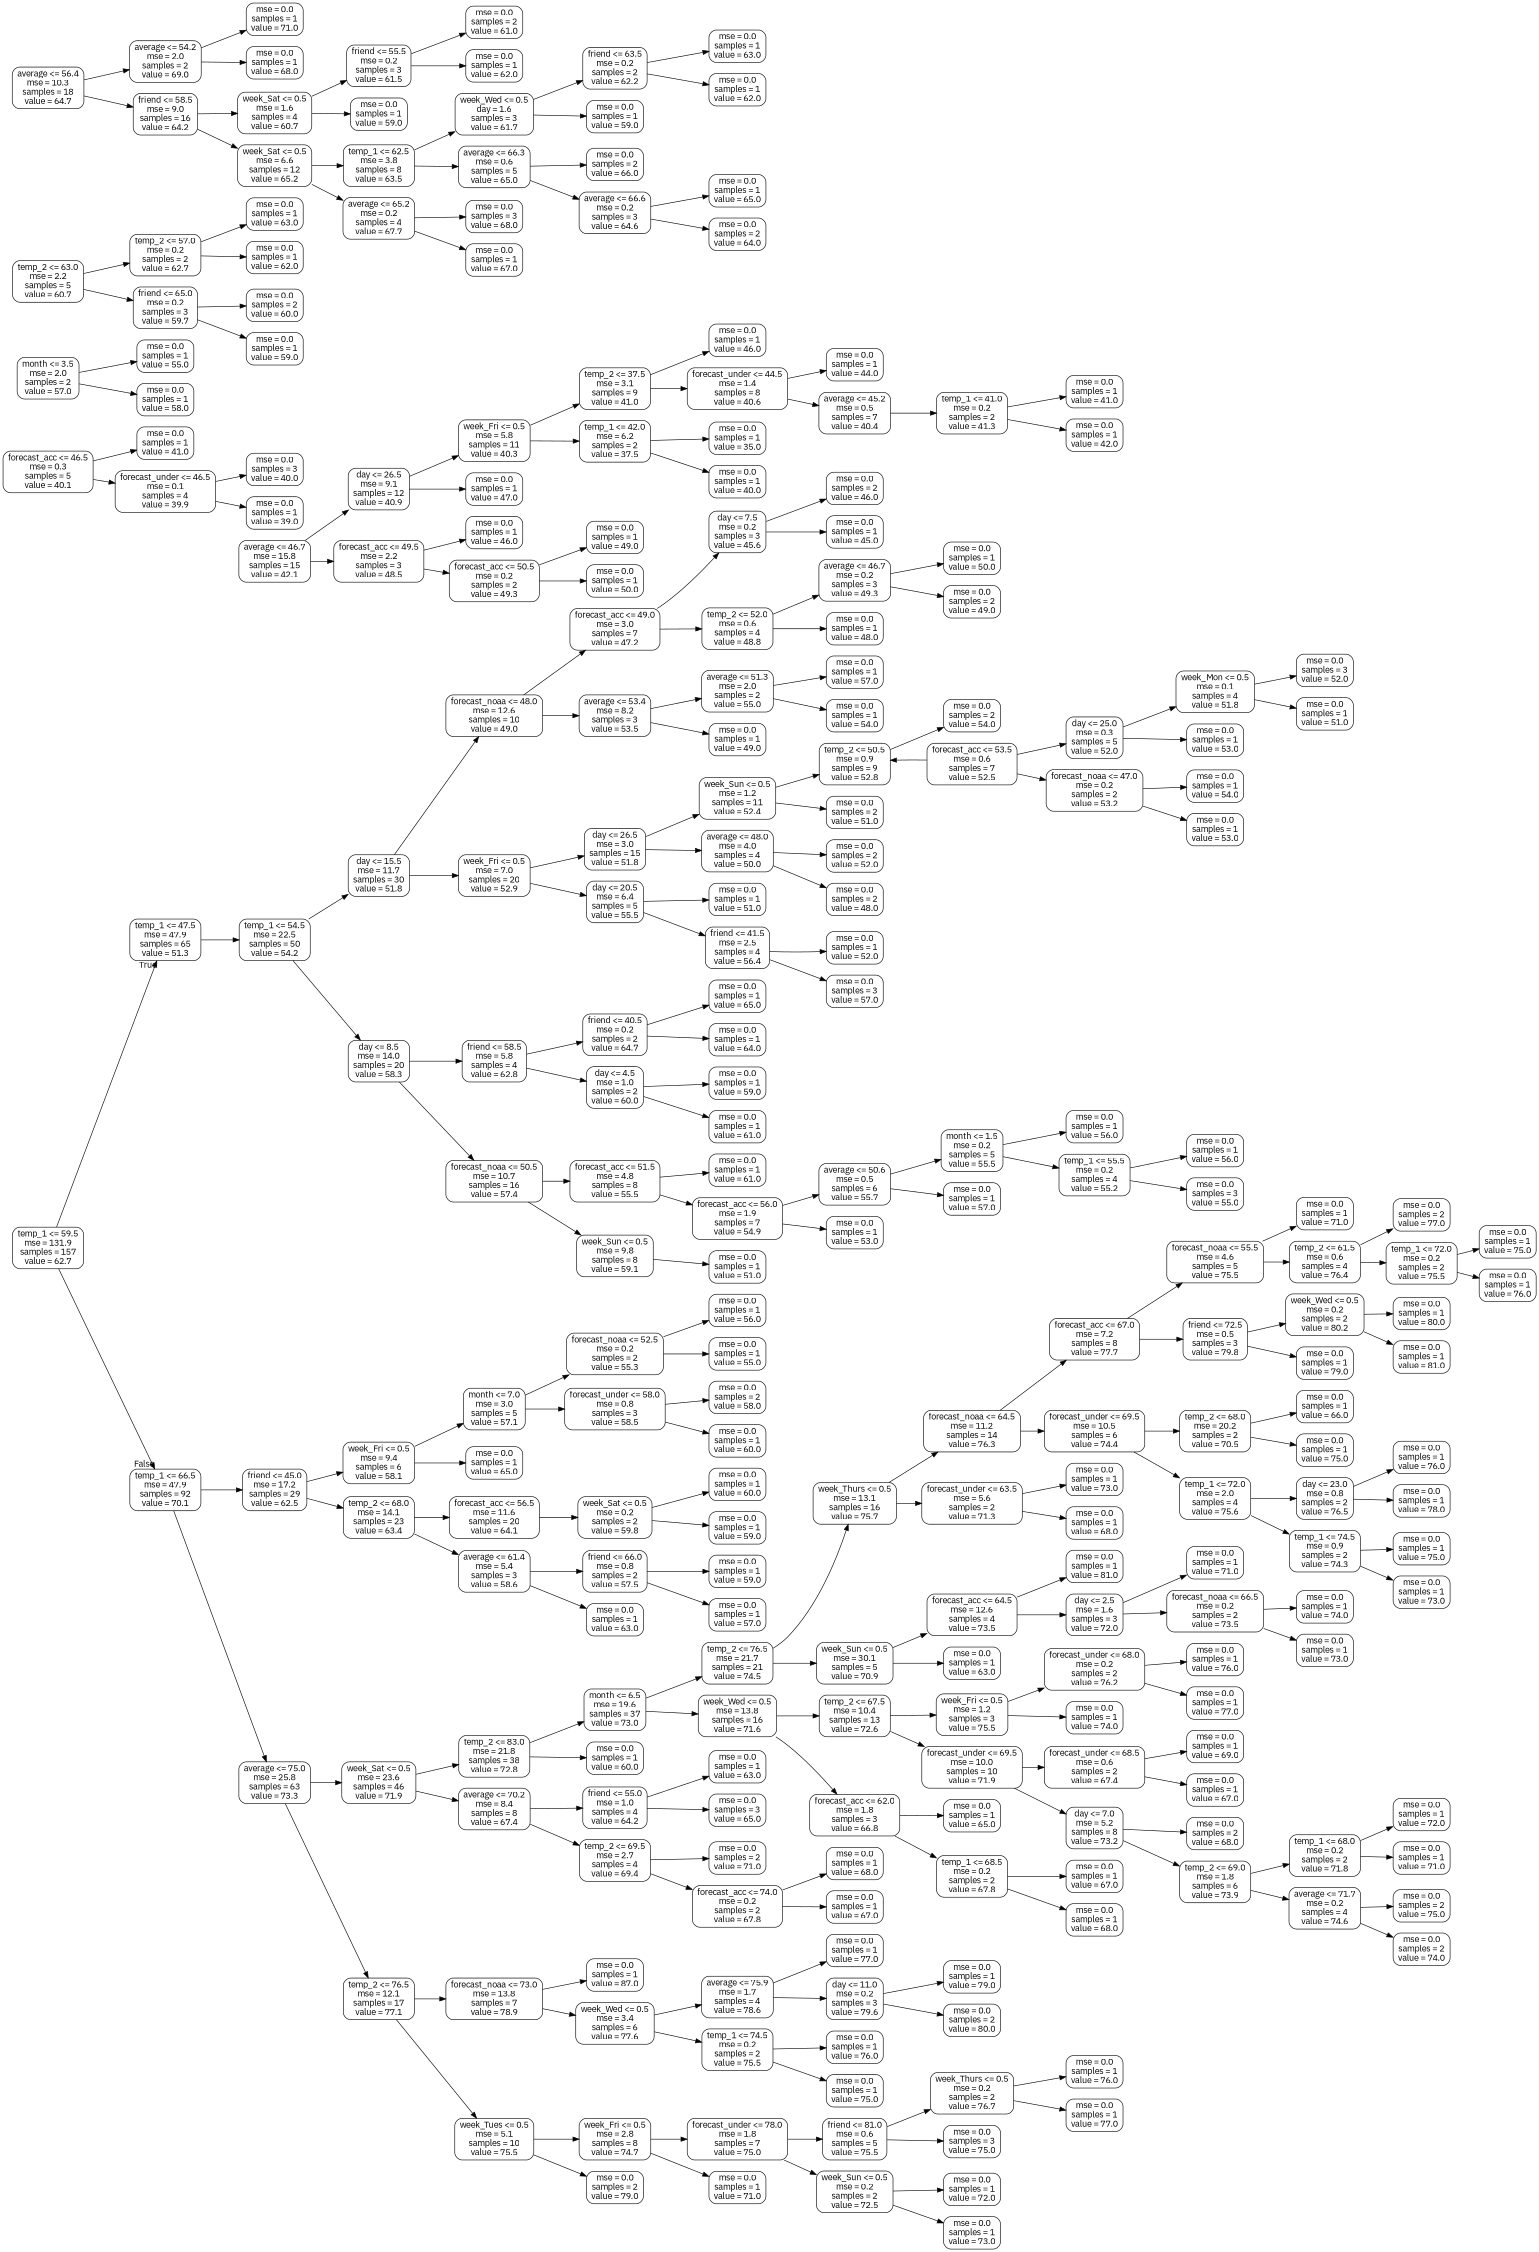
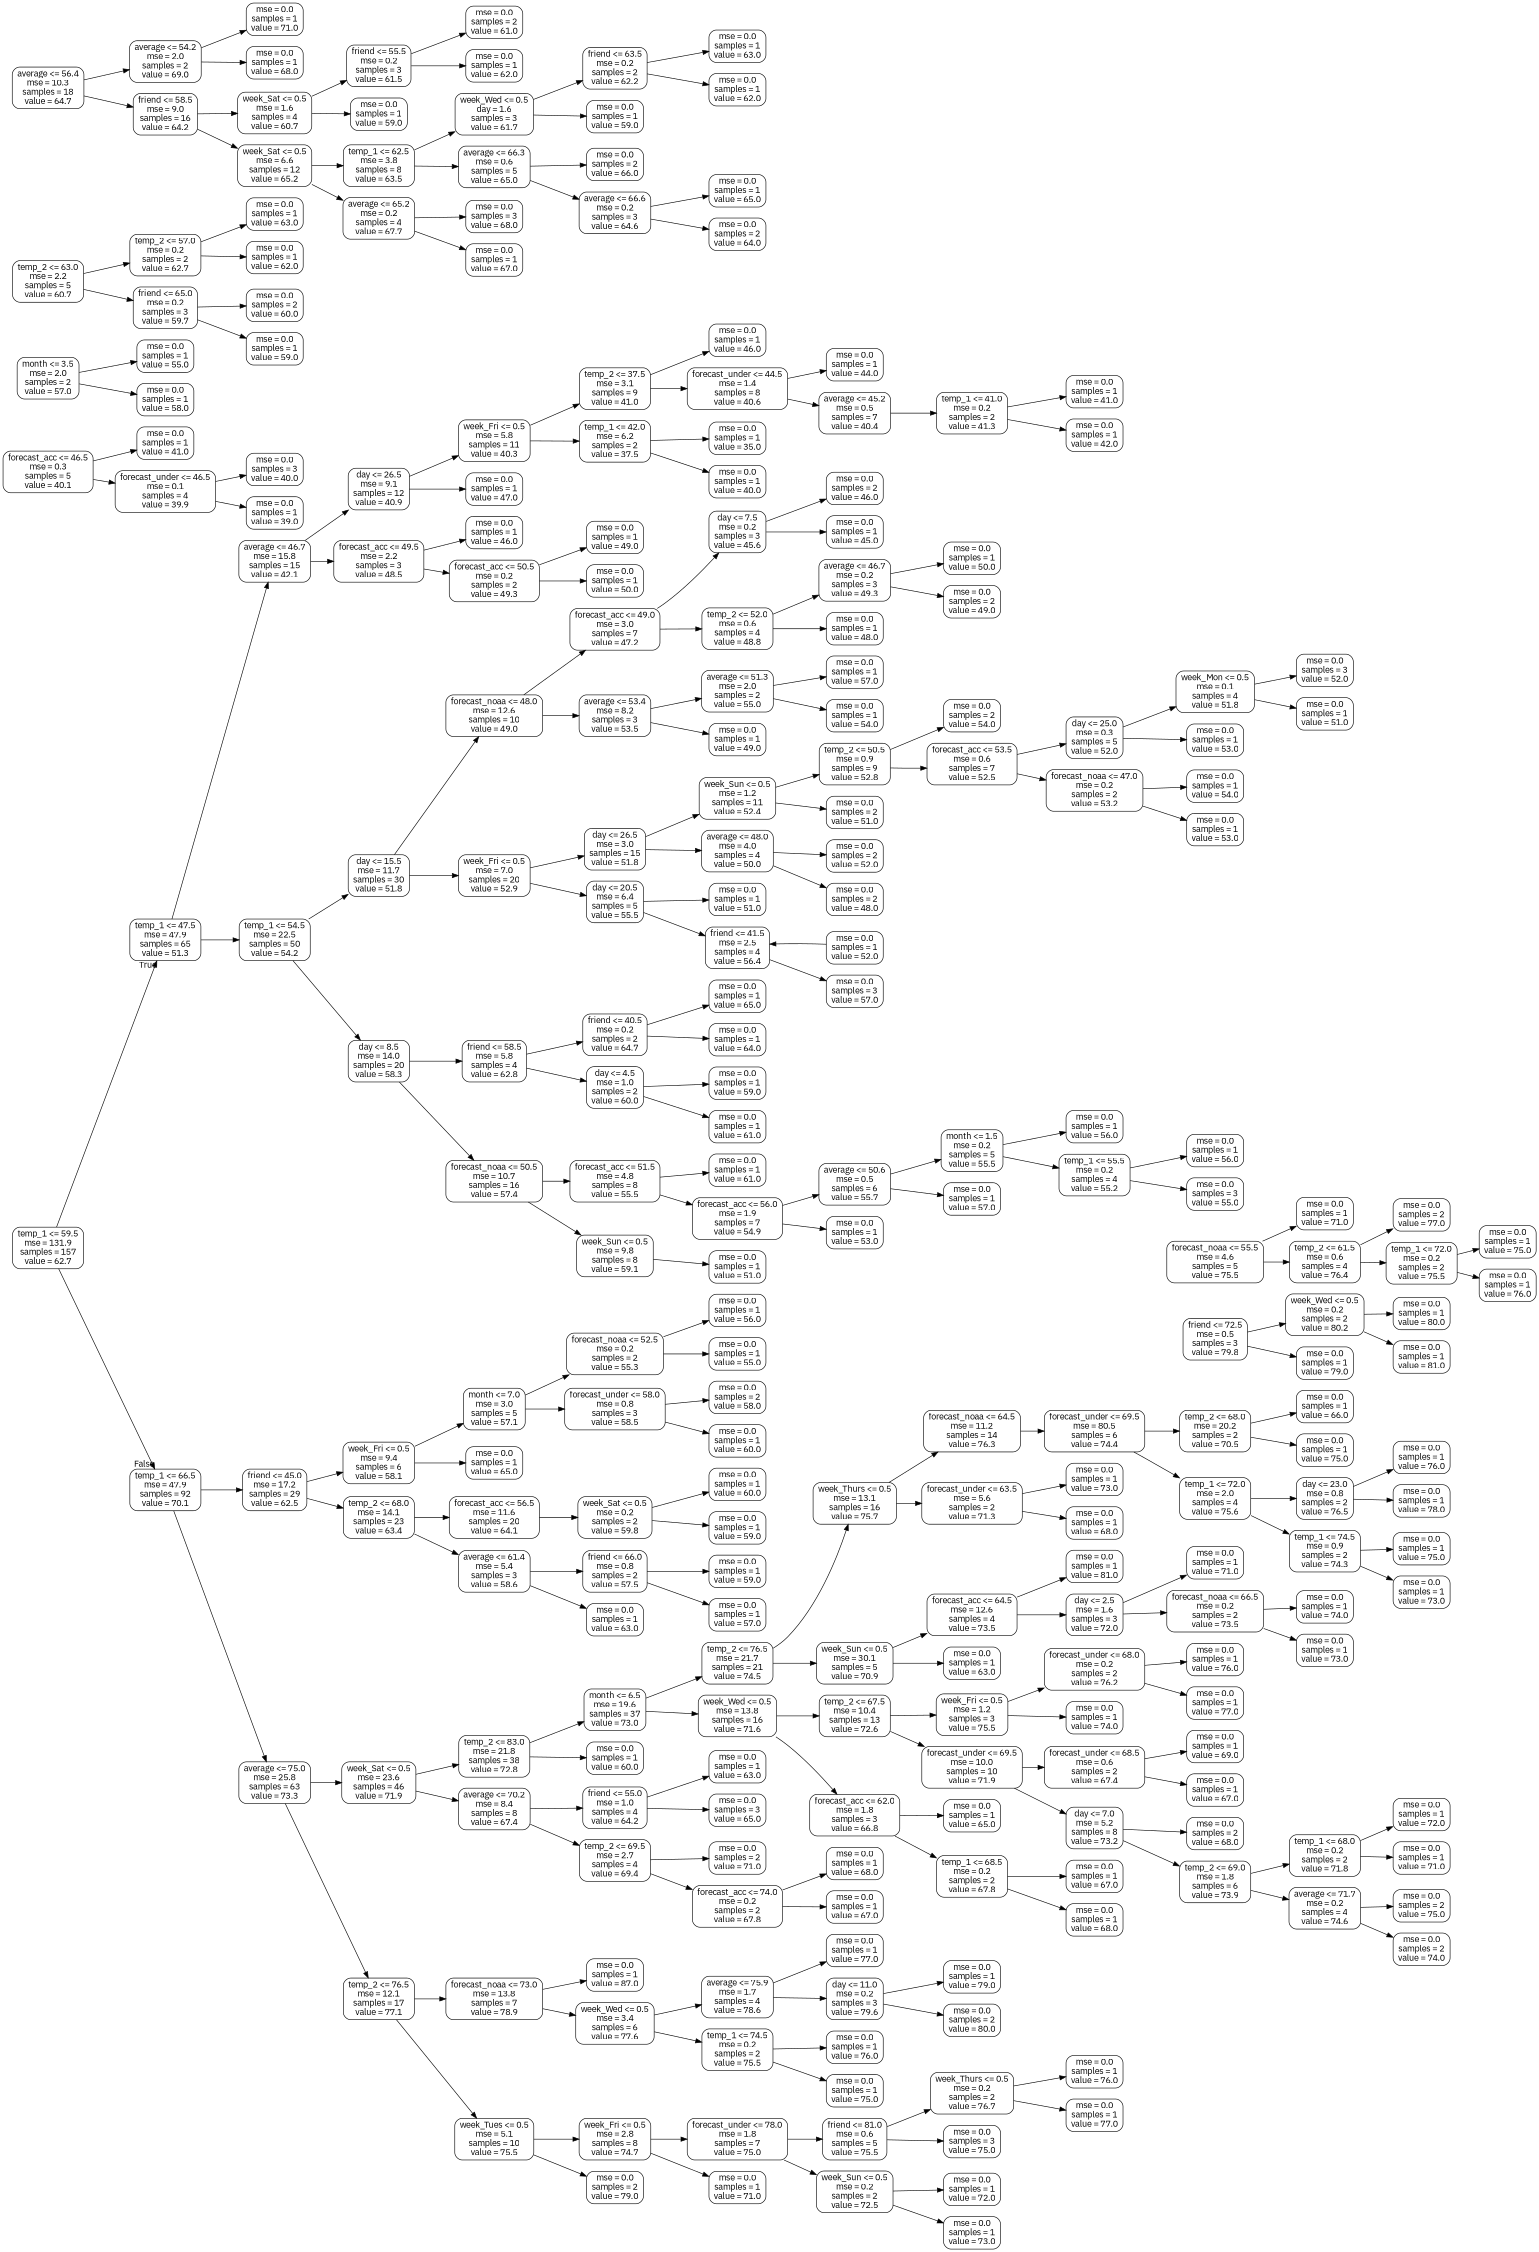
none -> (219, 754)
(912, 760) -> (905, 768)
(795, 952) -> (801, 944)
(1095, 1339) -> none
(1095, 1431) -> (1095, 1431)
